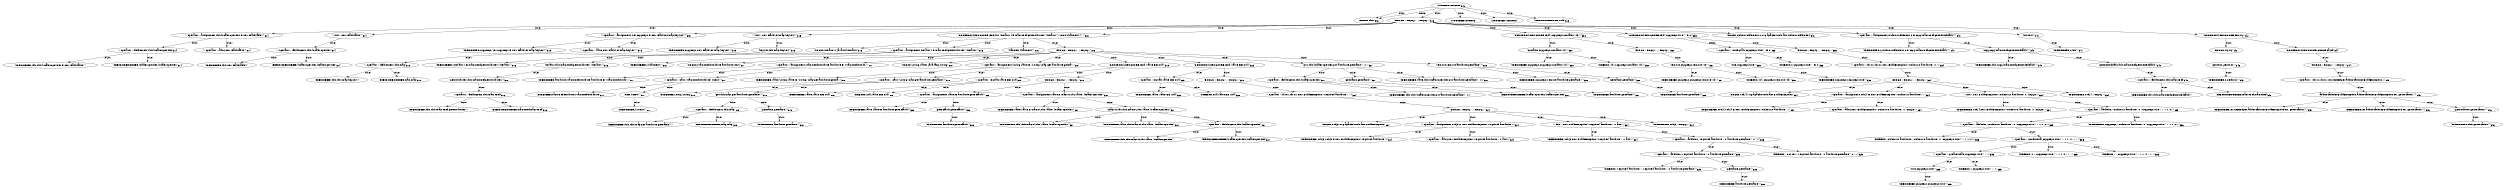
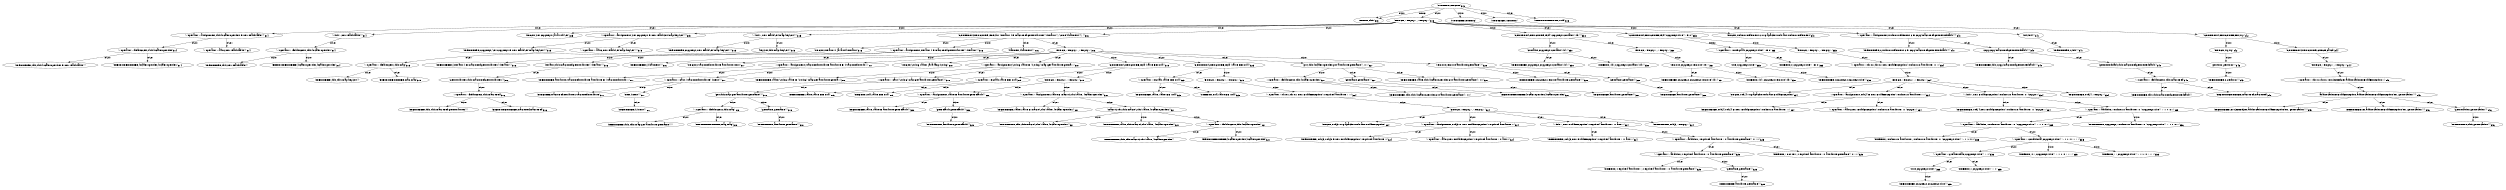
none -> (549, 35)
none -> (2226, 57)
(643, 87) -> (643, 87)
(677, 95) -> none
